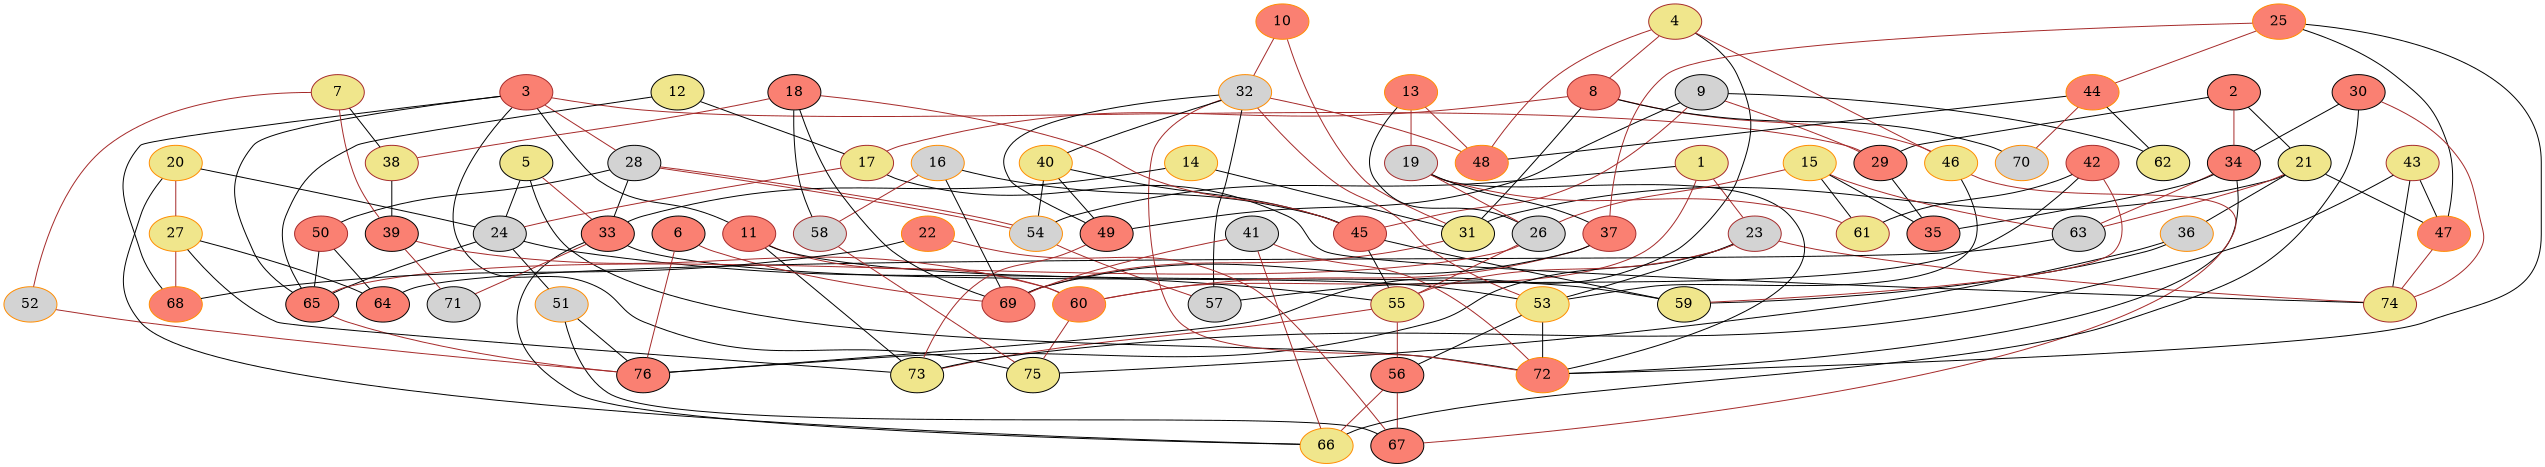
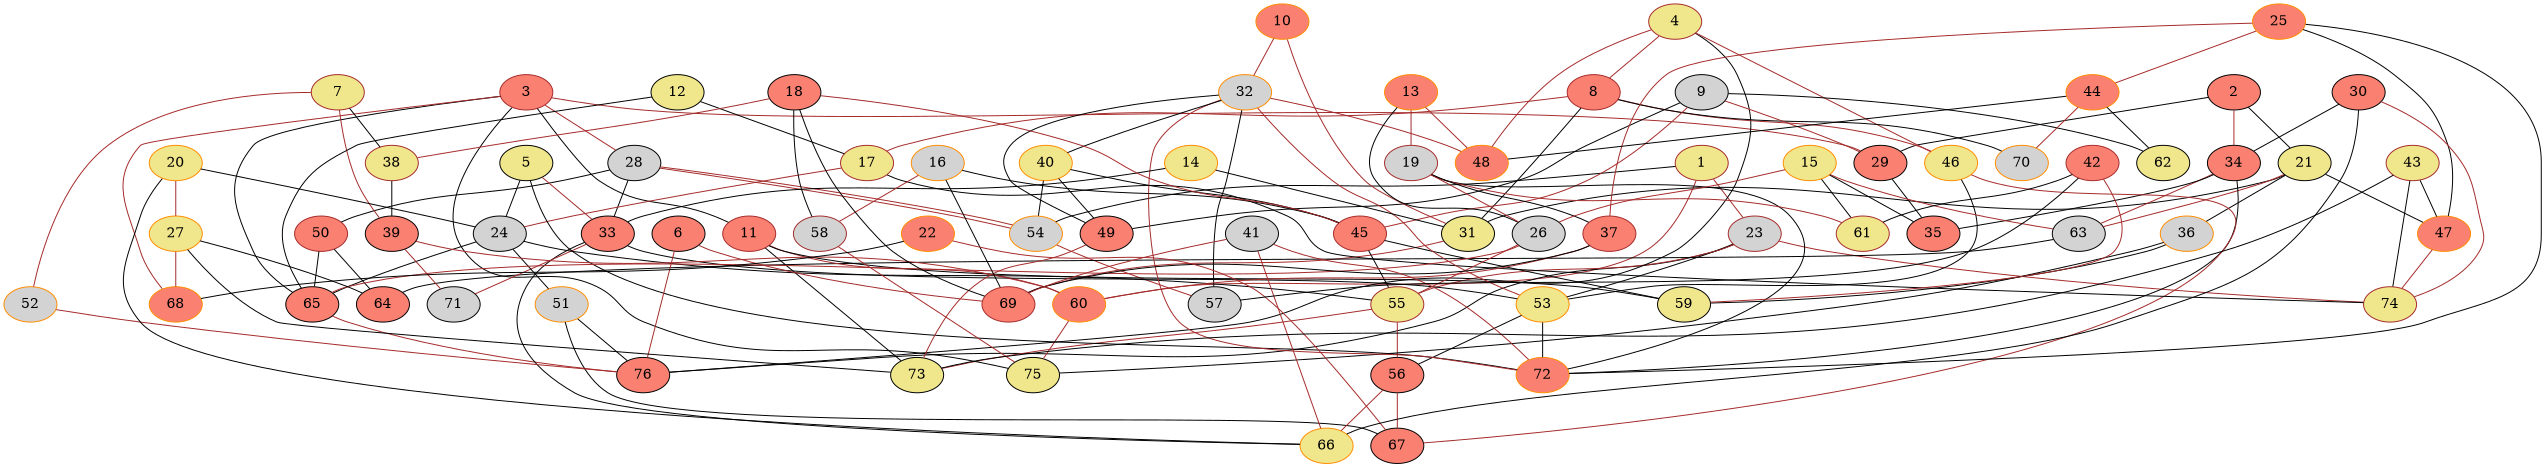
(242, 128) -> (242, 128)
